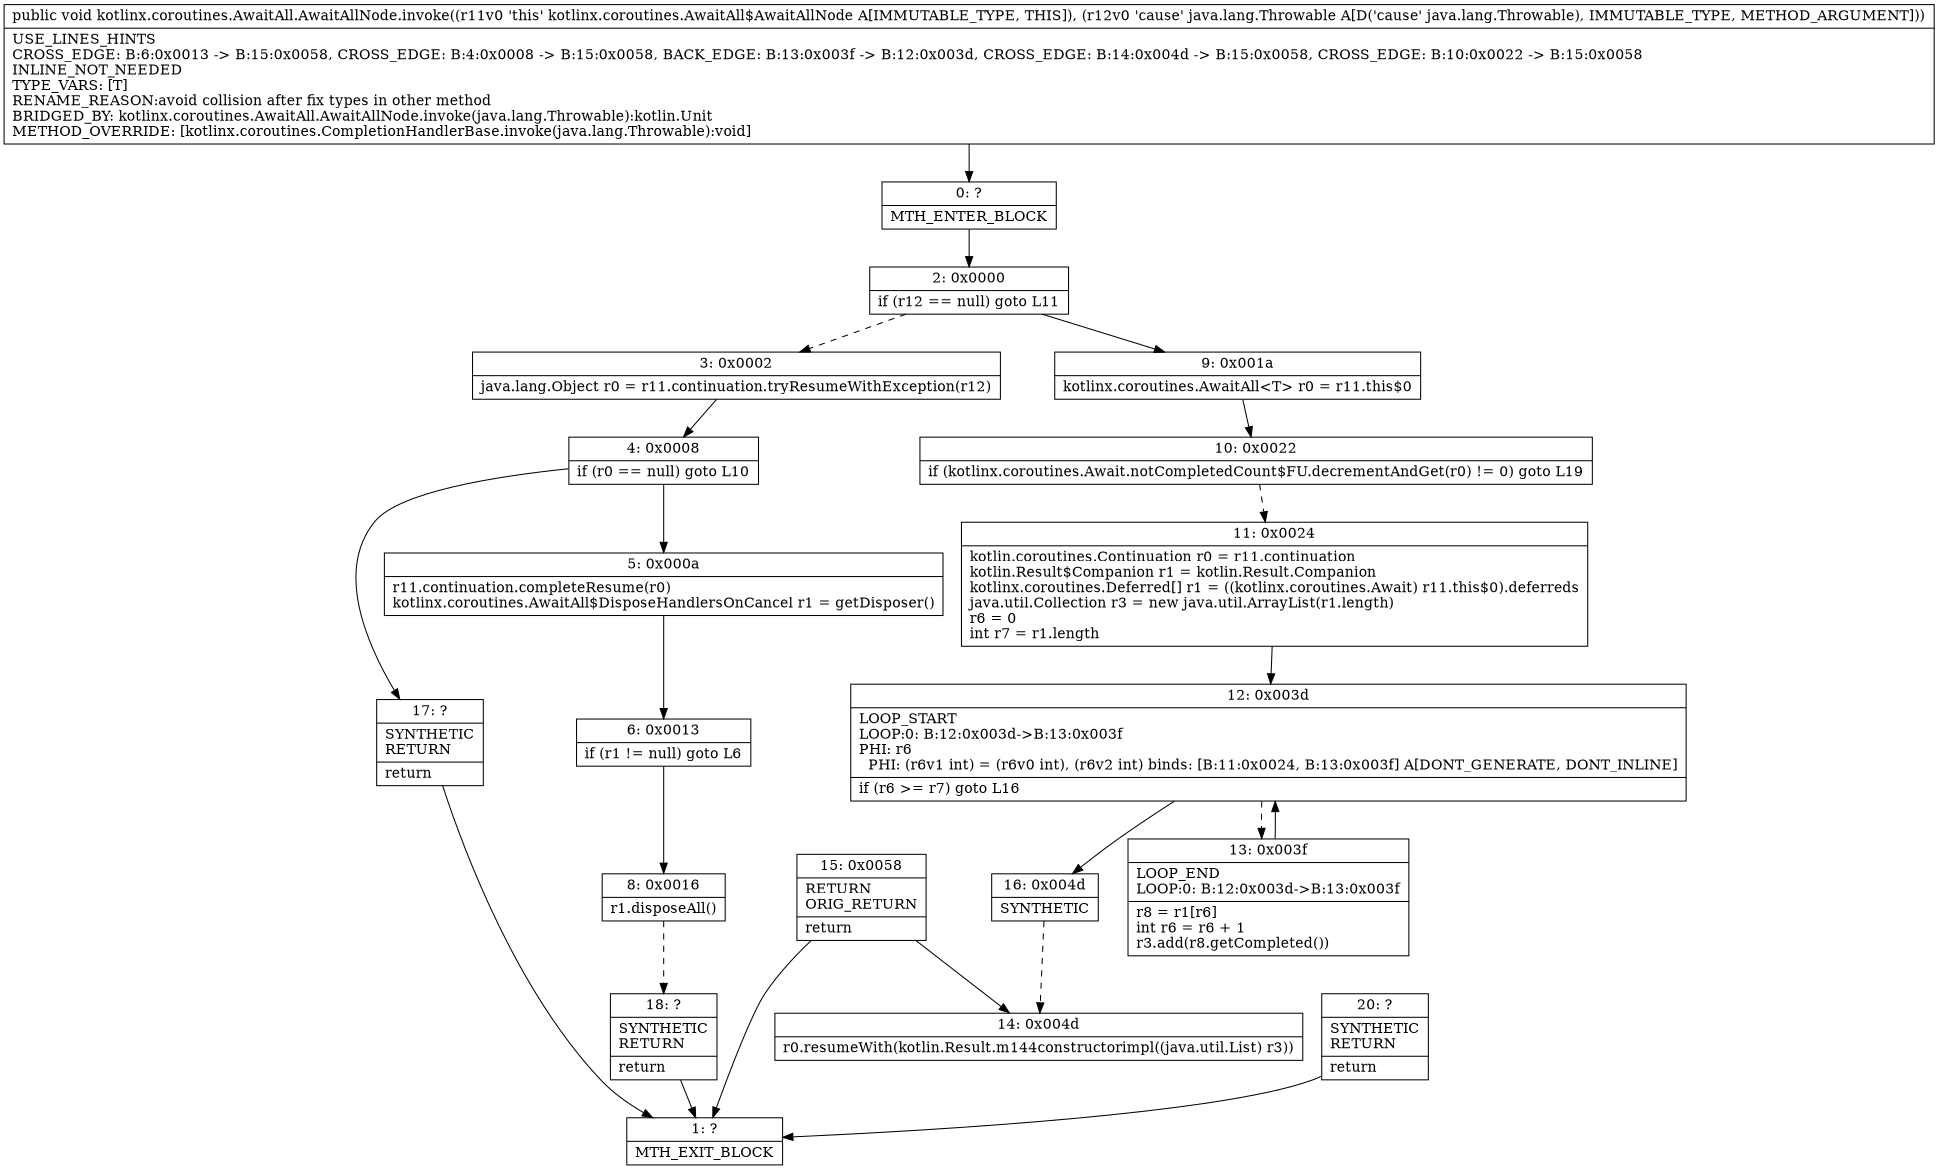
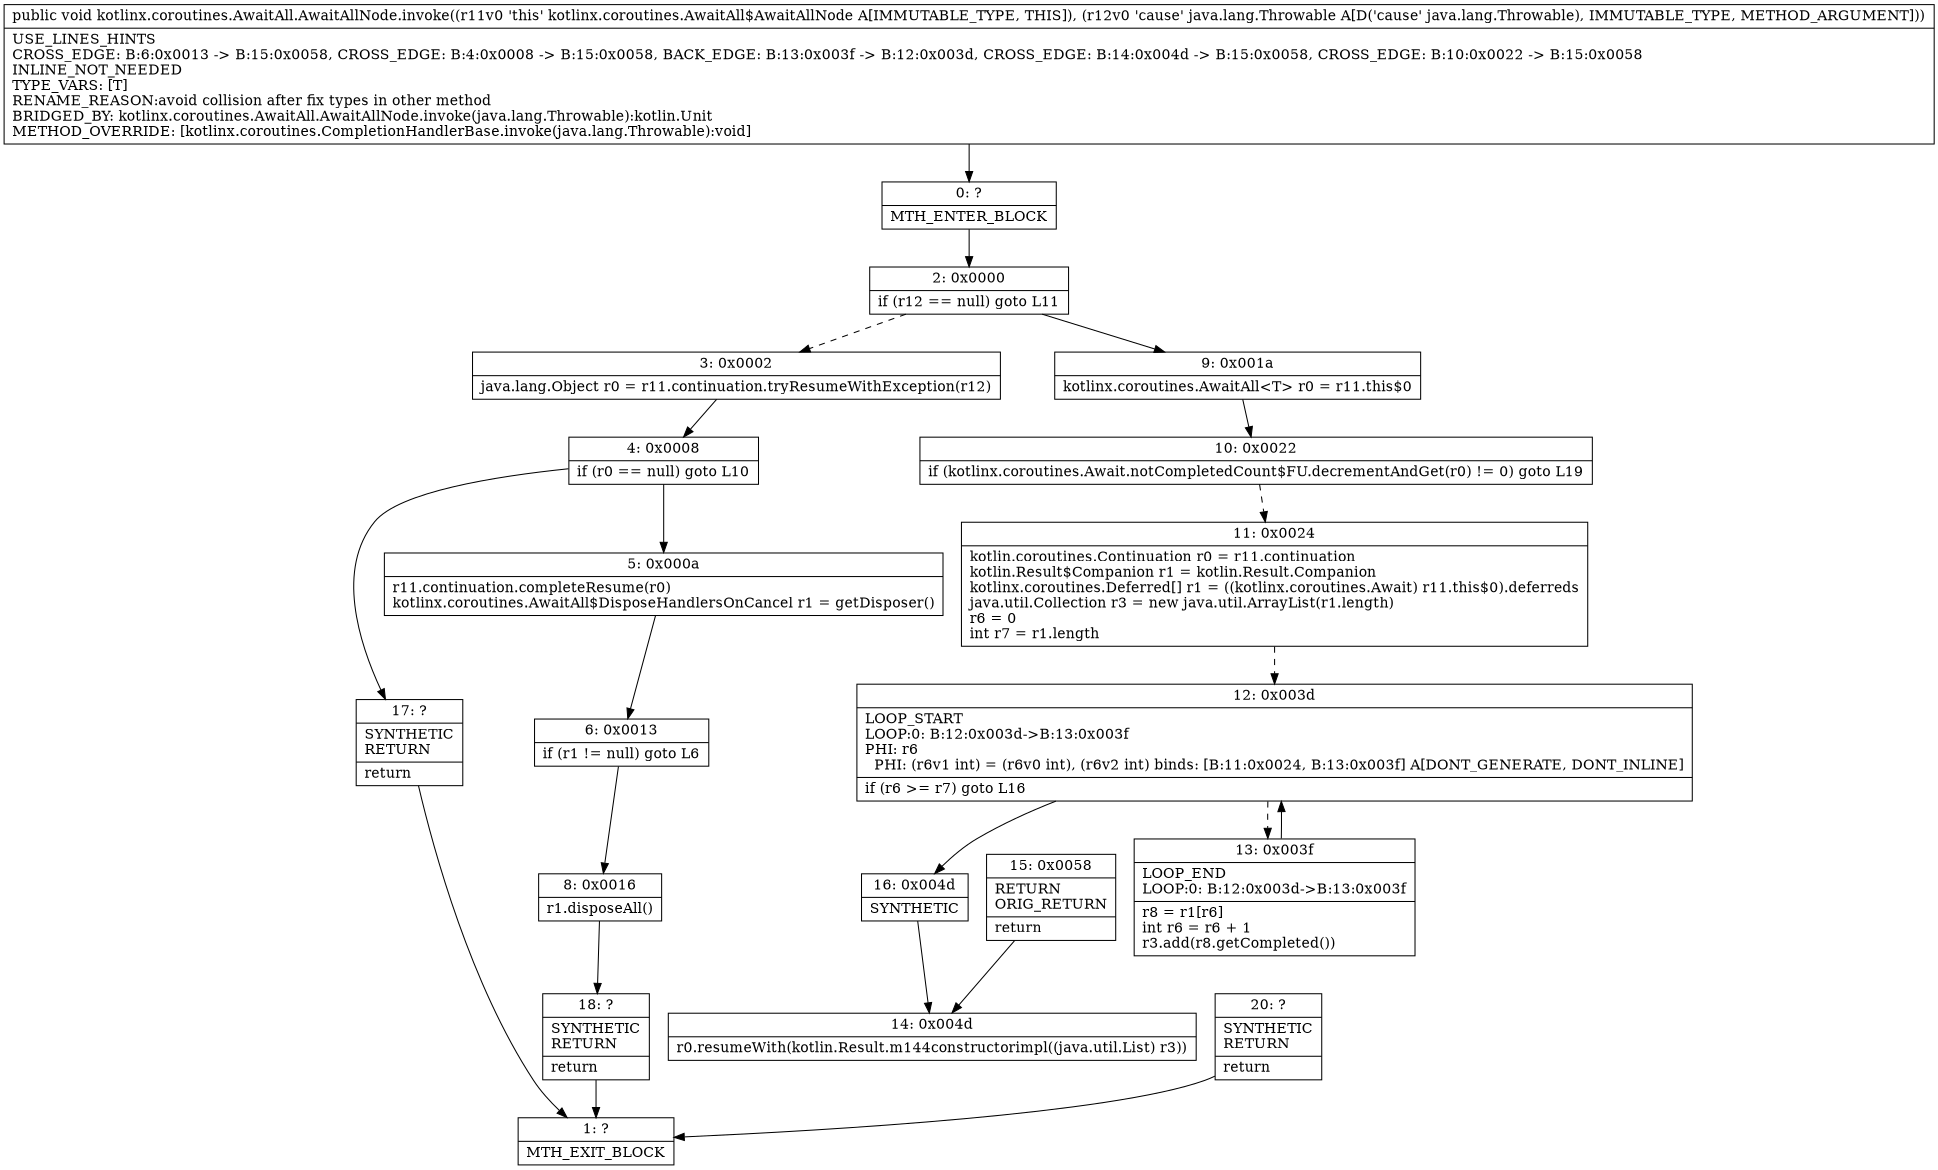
(1272, 660) -> (1275, 660)
(664, 952) -> (599, 952)
(1042, 962) -> (923, 962)
(752, 1018) -> none
